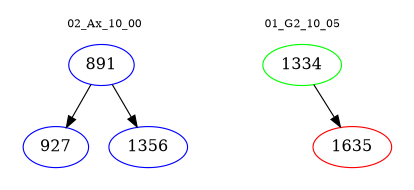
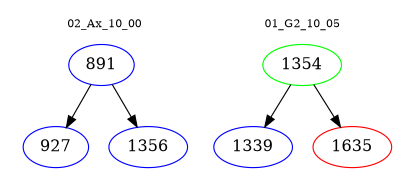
(302, 65) -> (302, 65)
none -> (253, 147)
